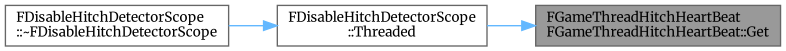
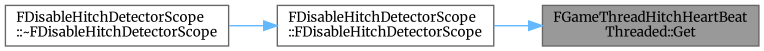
(382, 26) -> (386, 26)
(658, 26) -> (651, 26)
